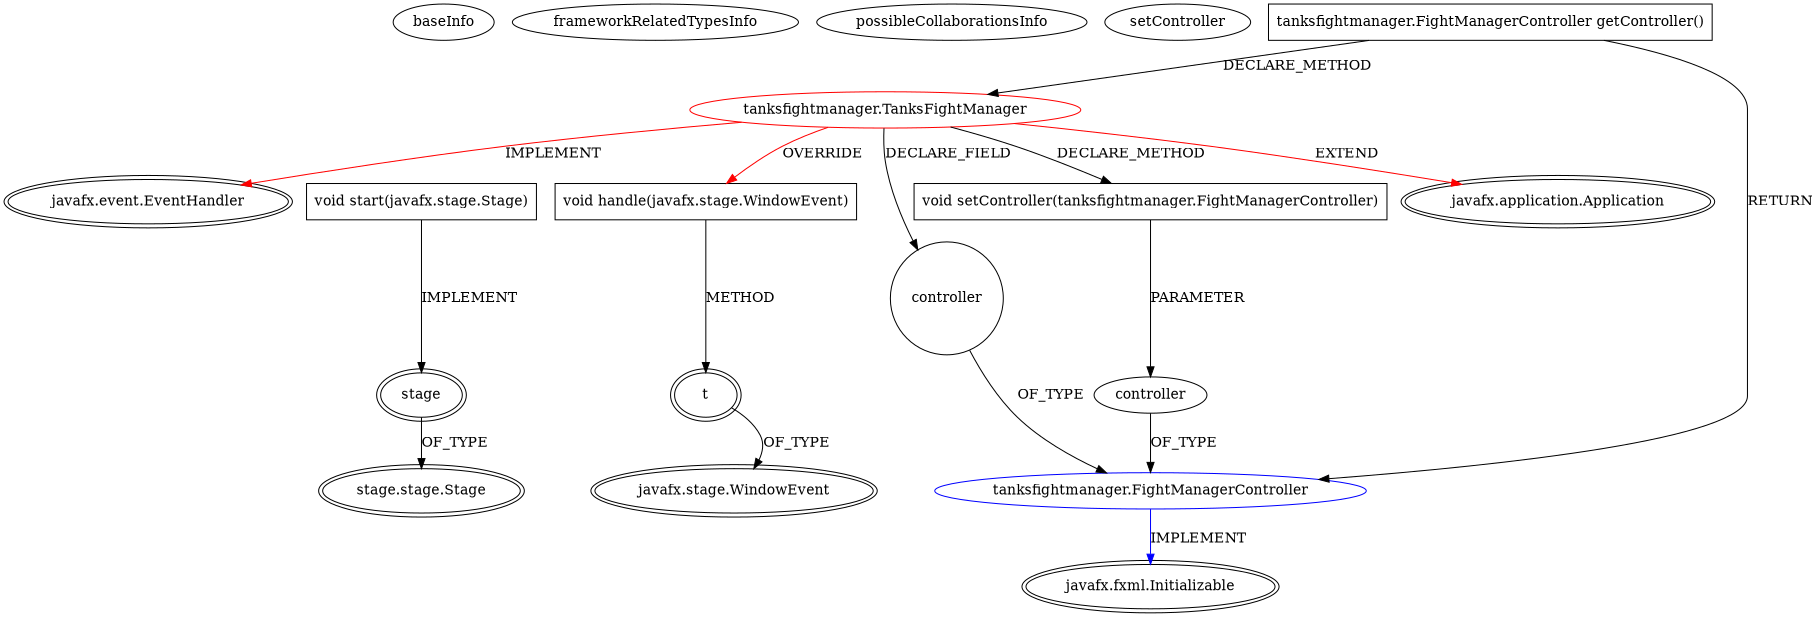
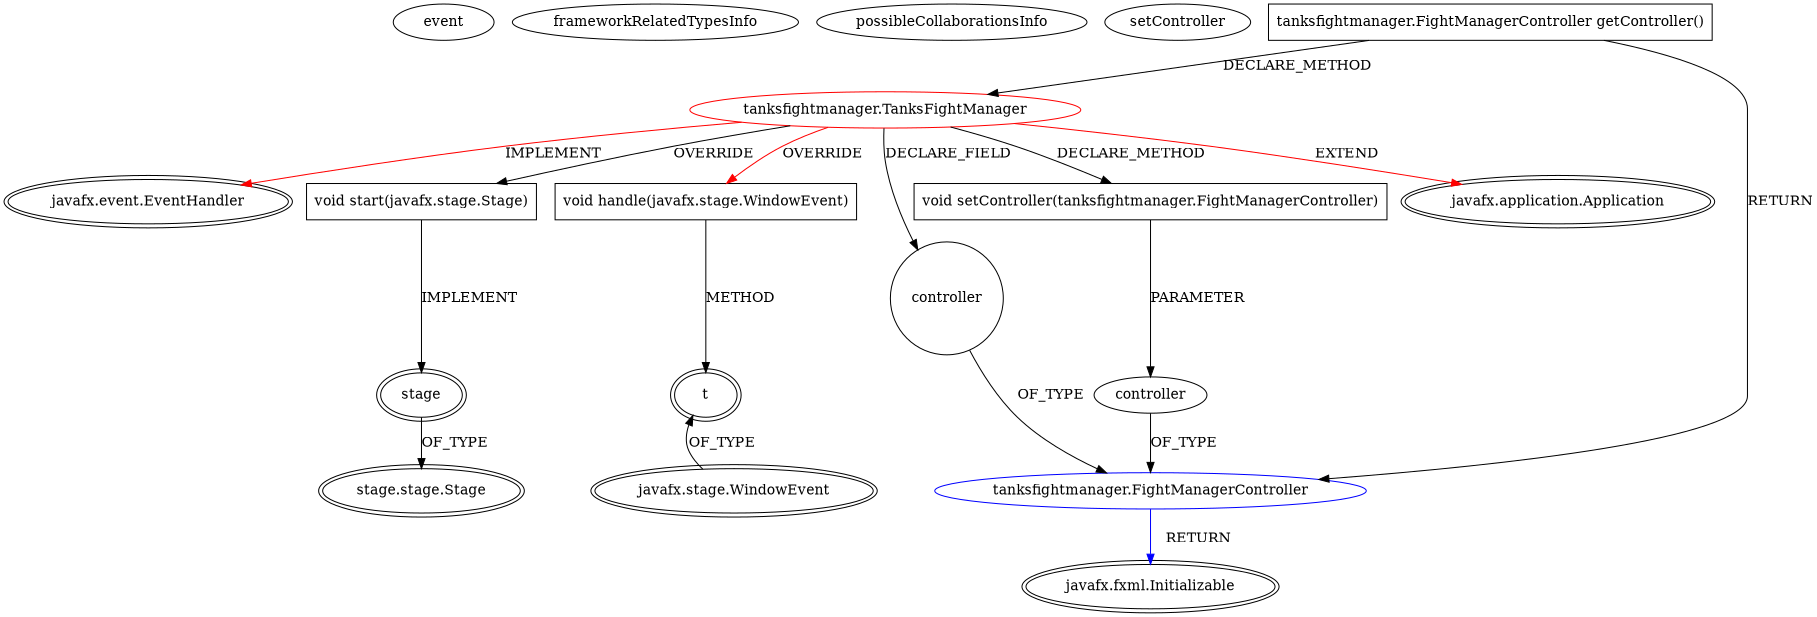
(444, 22) -> (444, 22)
none -> (648, 151)
(756, 429) -> (688, 449)
(1198, 539) -> (1198, 539)
